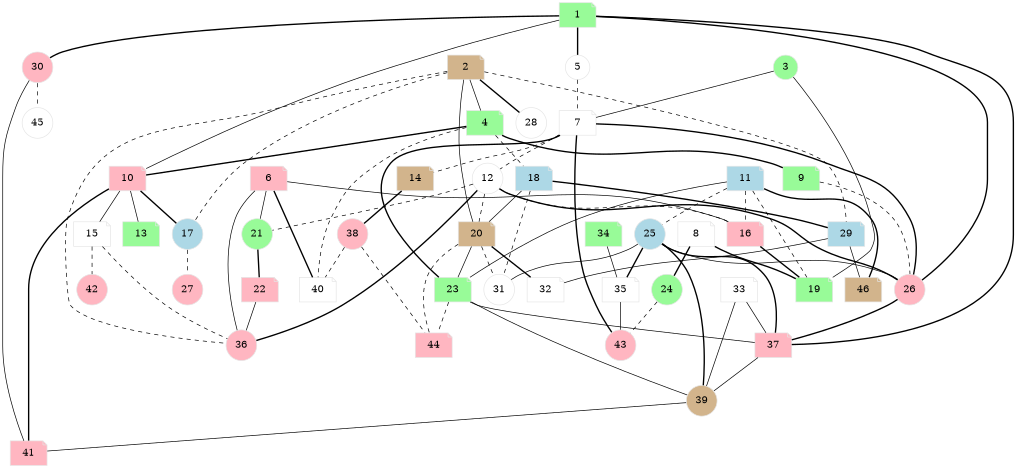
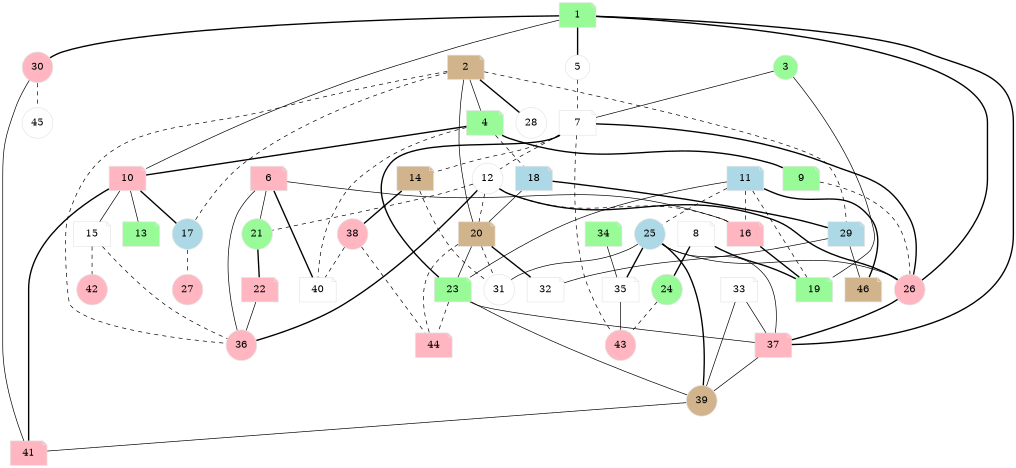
(517, 233) -> (446, 241)
(577, 237) -> (577, 237)
(759, 269) -> (759, 269)
